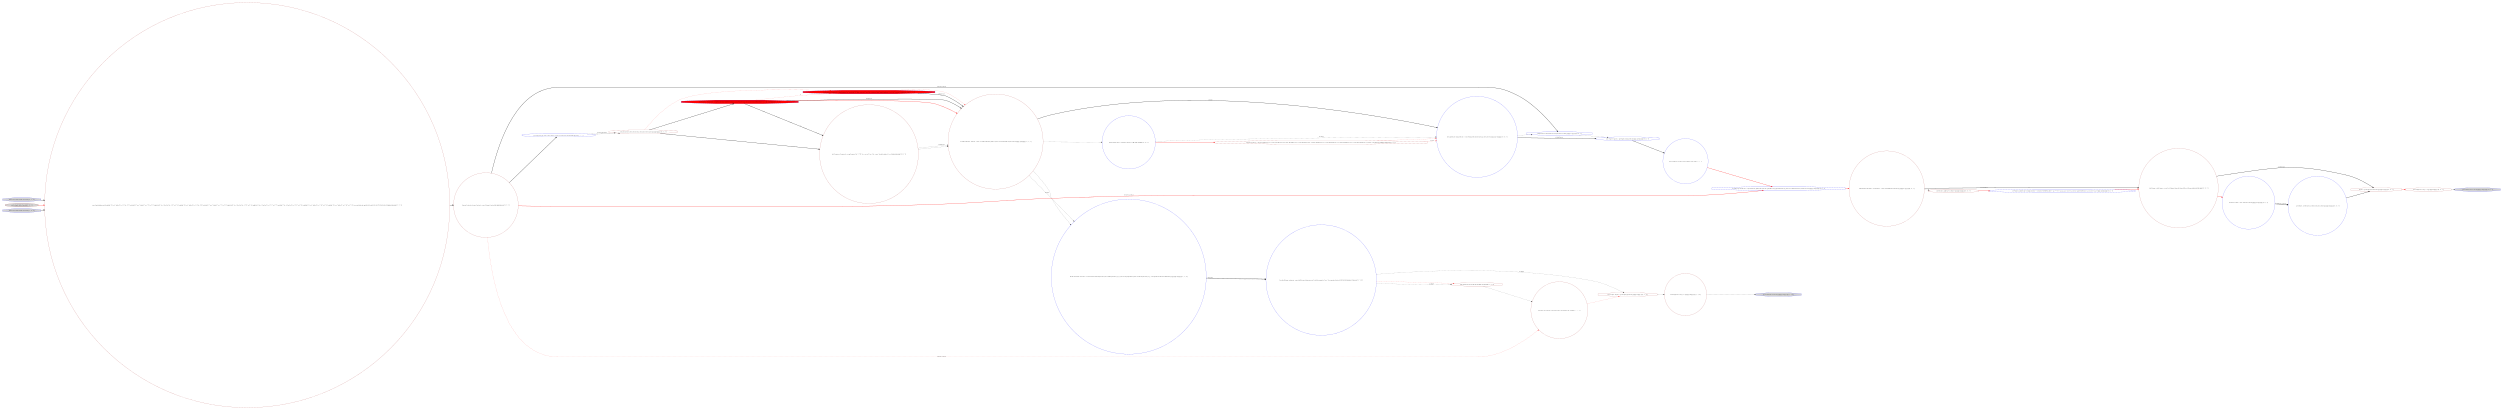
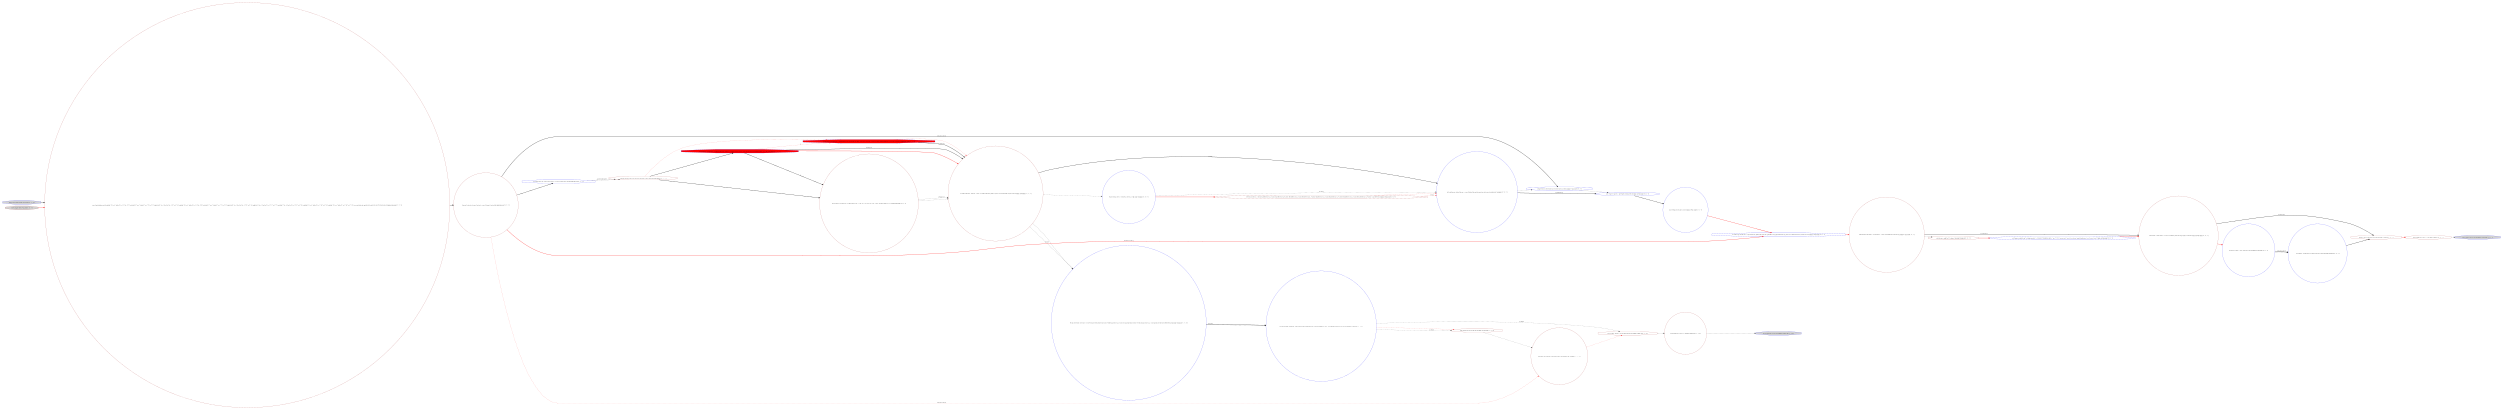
(22, 211) -> none
